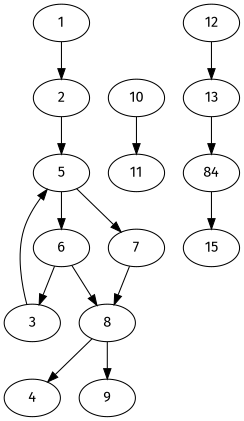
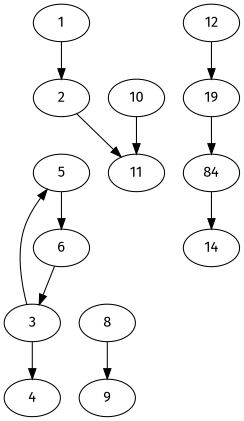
(211, 98) -> (211, 98)
(61, 130) -> (95, 132)
(136, 248) -> none
(211, 248) -> (211, 248)
(82, 281) -> none
(74, 357) -> (32, 355)
